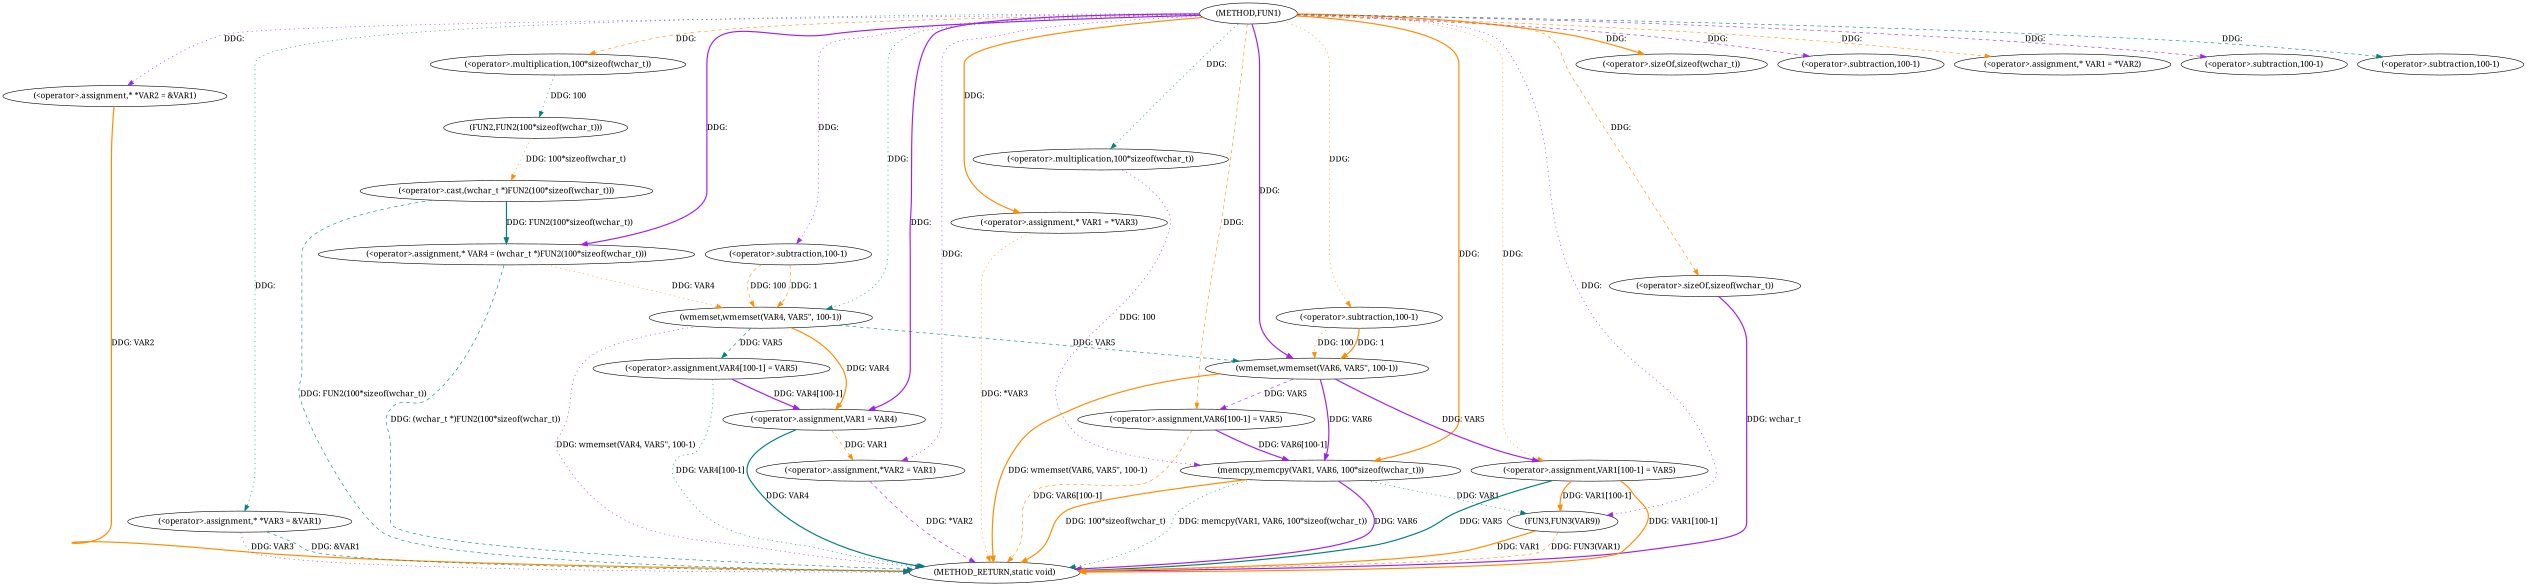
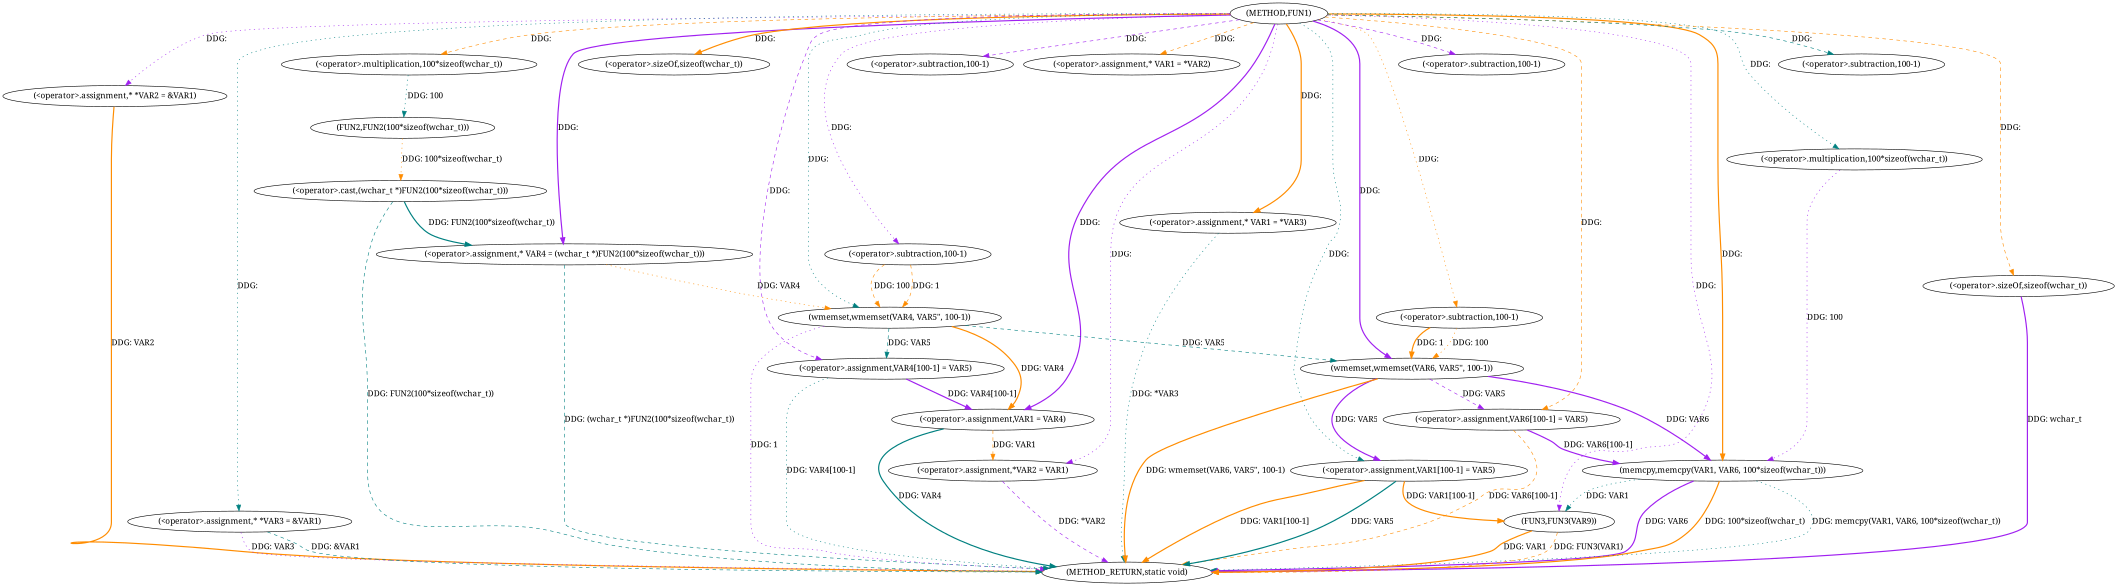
none -> (826, 33)
(1503, 159) -> (1327, 247)
(981, 383) -> (1133, 383)
(626, 445) -> (764, 445)
